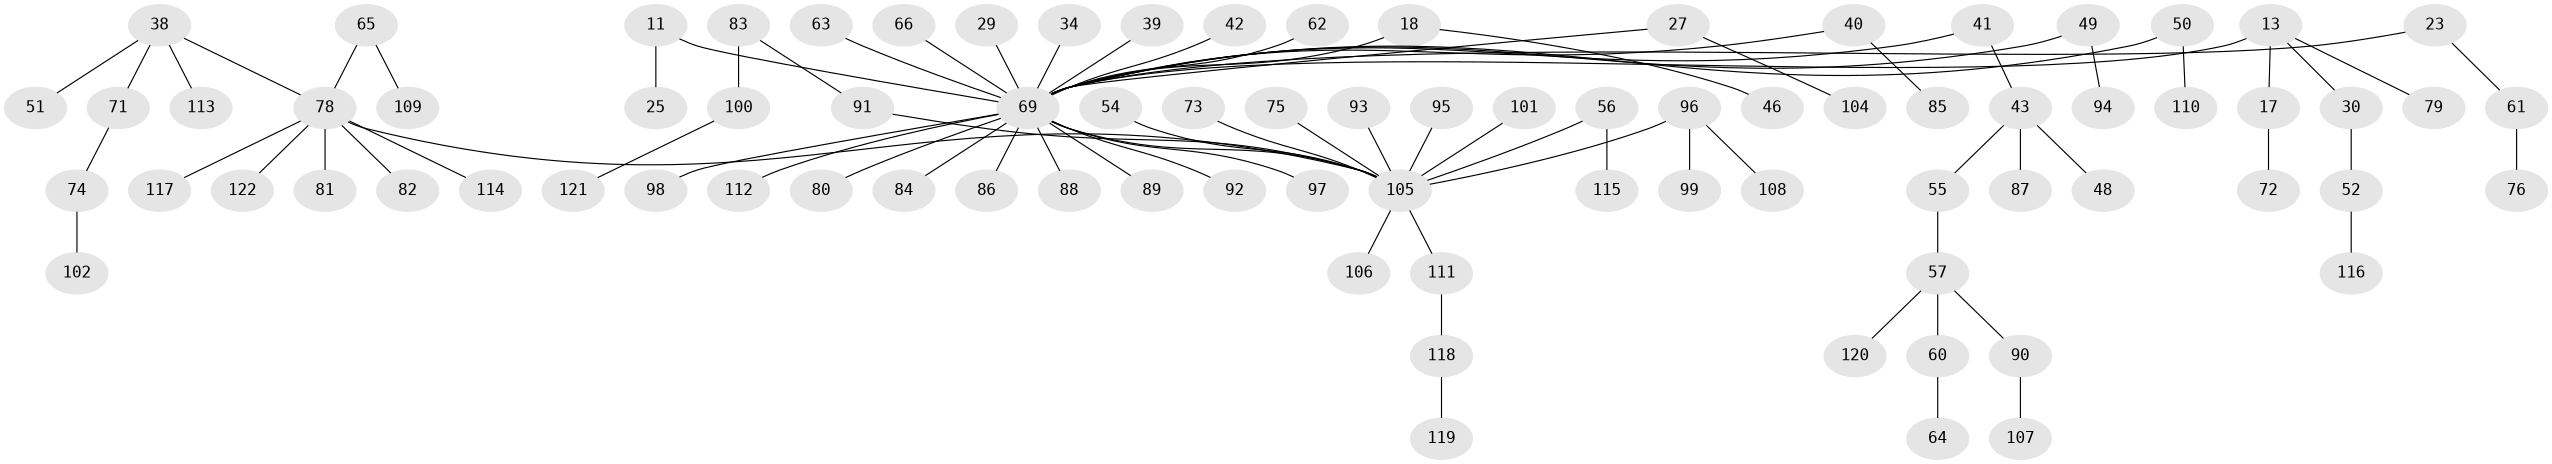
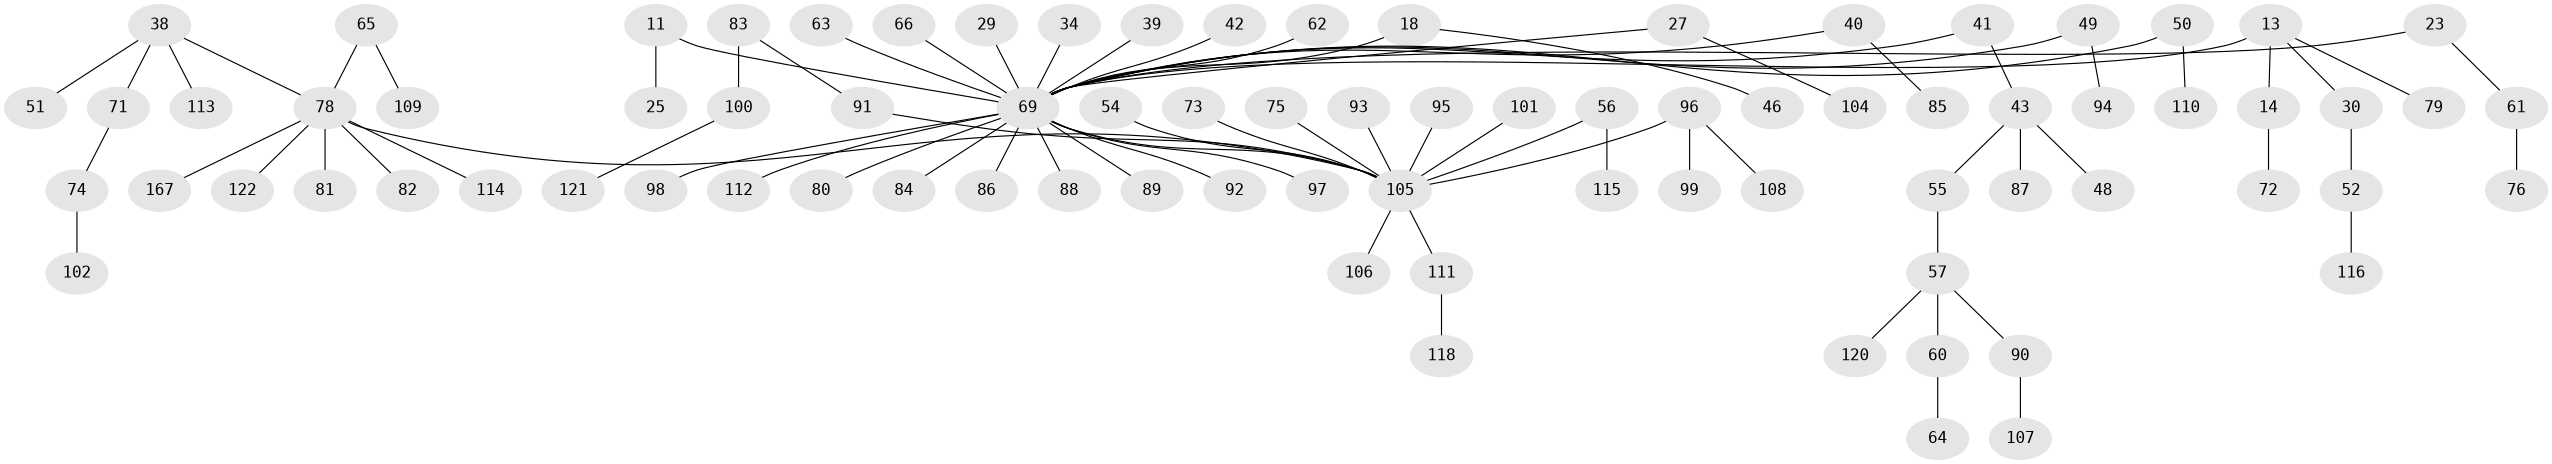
(2269, 108) -> (2269, 108)
(160, 191) -> (160, 191)
(1442, 439) -> none
